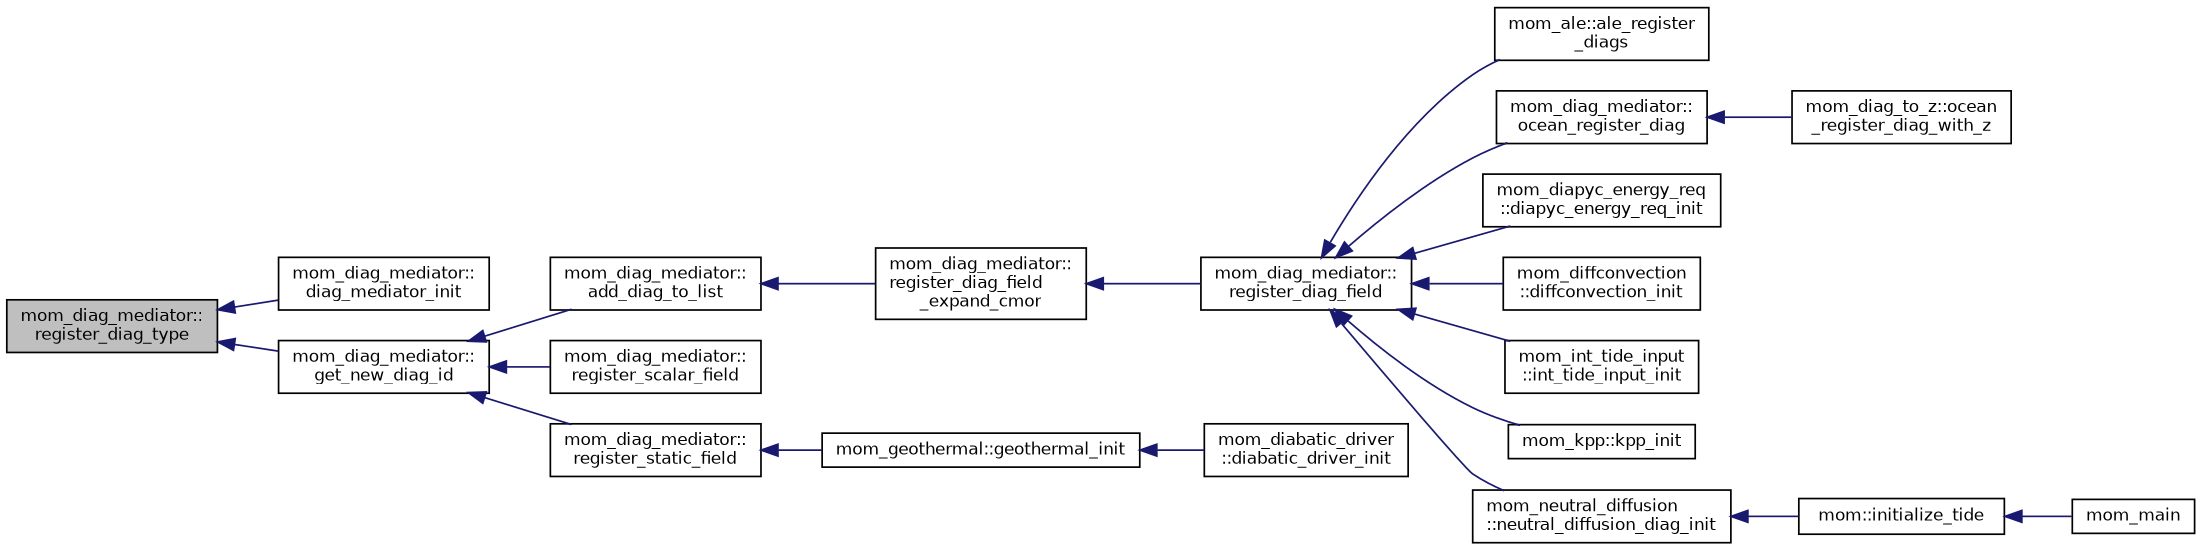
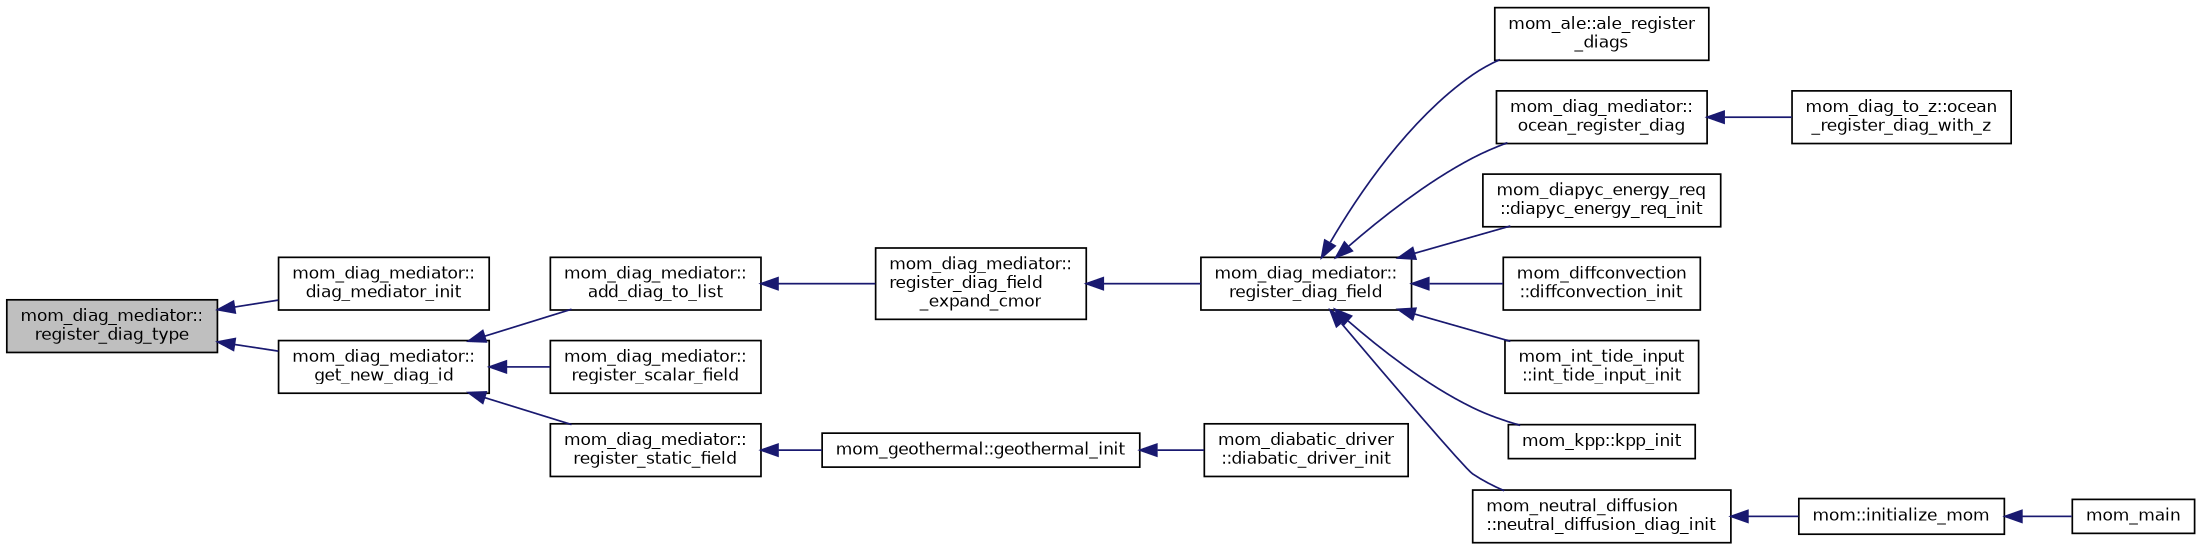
(1902, 516) -> (1902, 516)
